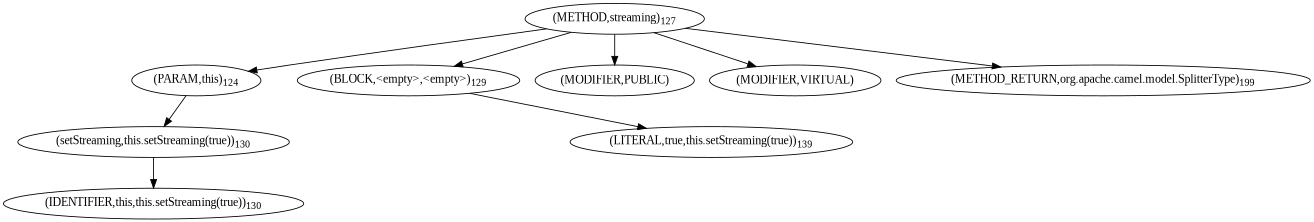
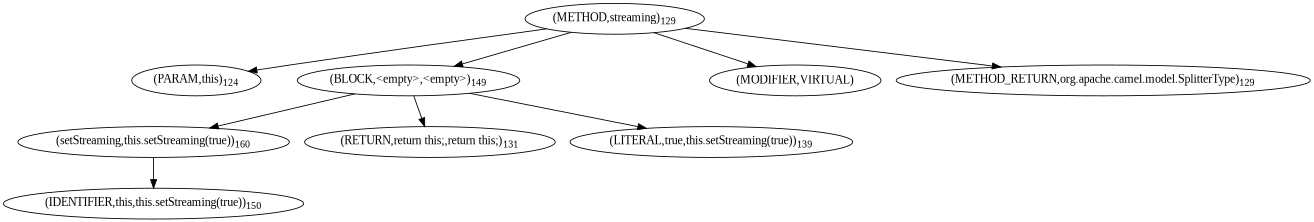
(669, 18) -> (669, 18)
(479, 79) -> (479, 79)
(1247, 79) -> (1247, 79)
(615, 80) -> none
(178, 107) -> (287, 110)
(243, 141) -> (243, 141)
none -> (430, 142)
(254, 202) -> (254, 202)
